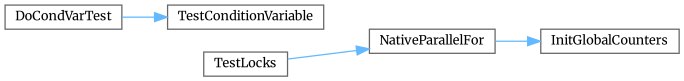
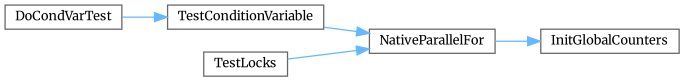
none -> (340, 29)
